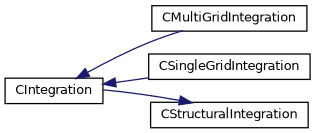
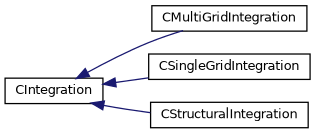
(141, 94) -> (127, 109)
